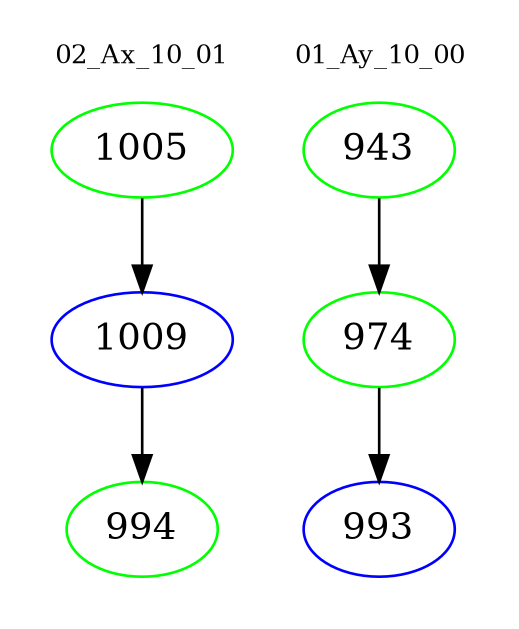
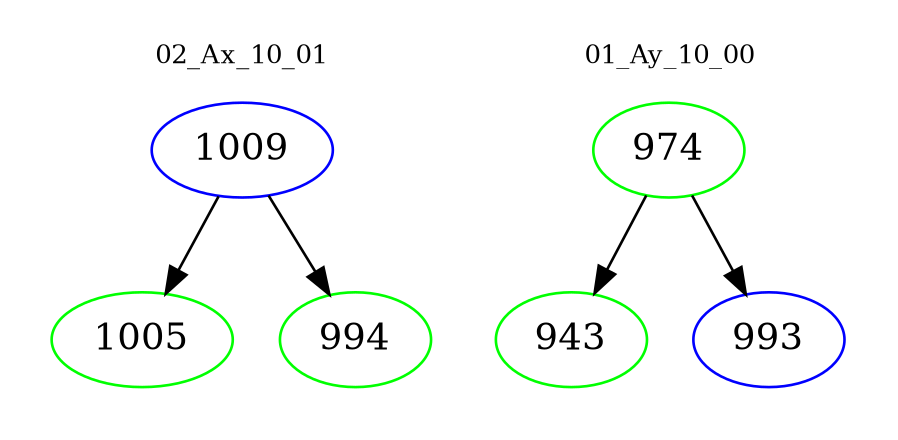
(142, 232) -> (199, 233)
(379, 232) -> (627, 233)
